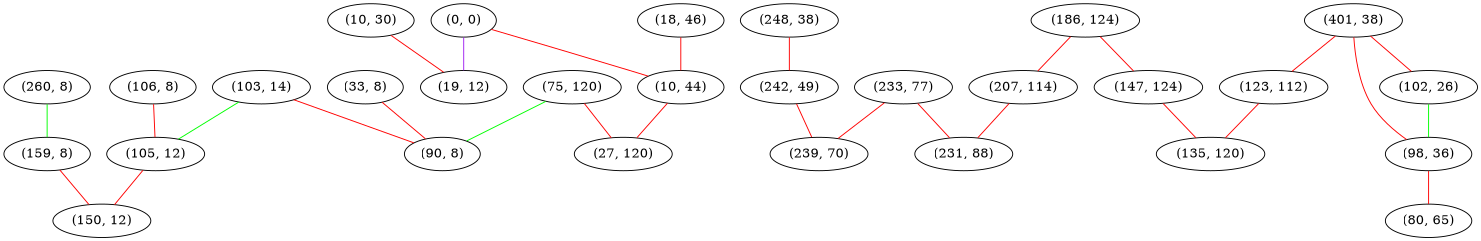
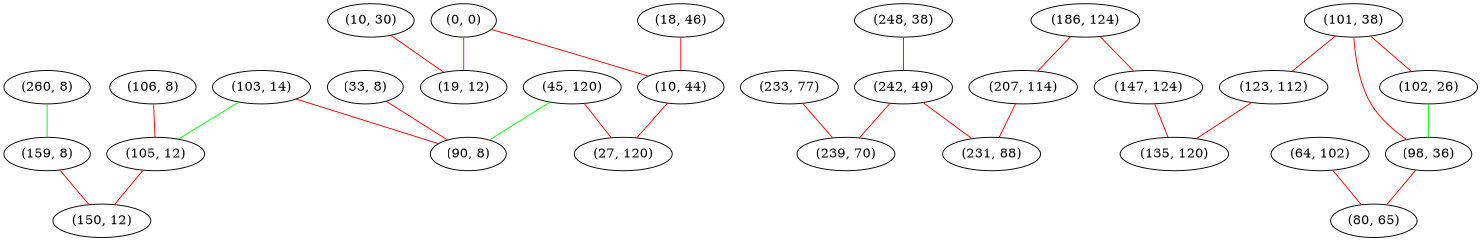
(1353, 20) -> (1353, 20)
(572, 87) -> (572, 87)
(934, 121) -> (947, 121)
none -> (1320, 154)
